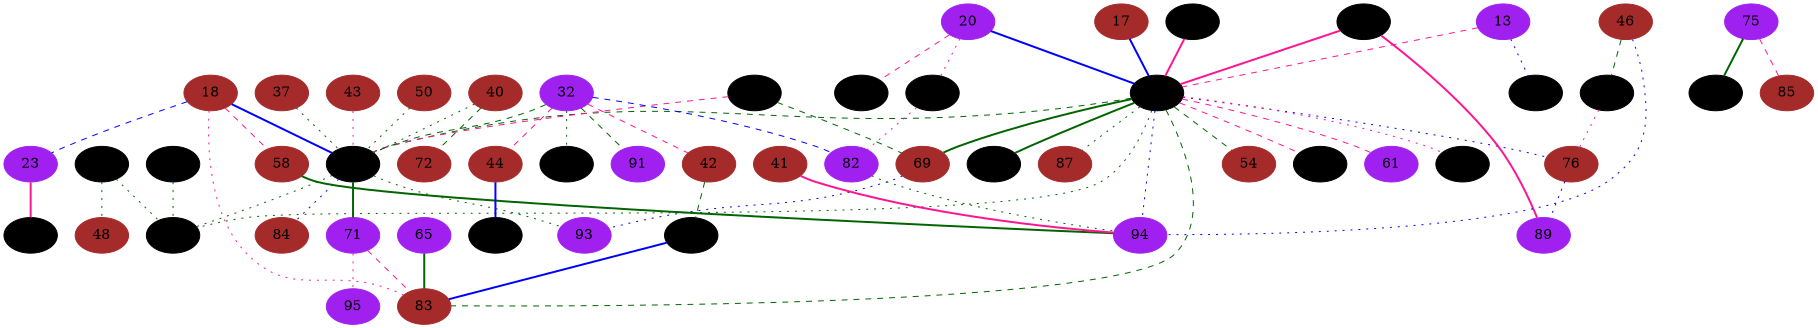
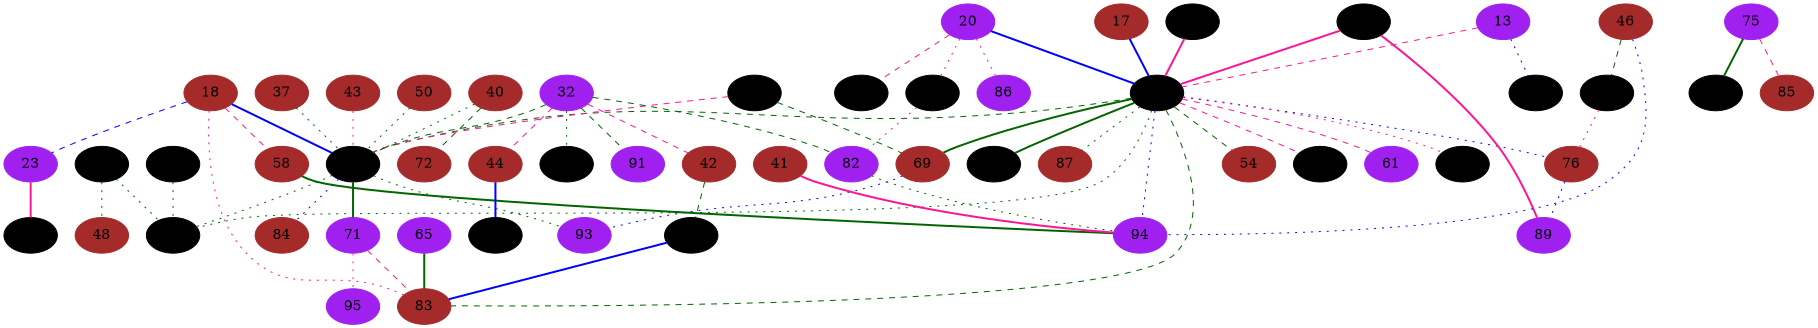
none -> (1004, 93)
(713, 119) -> (713, 119)
